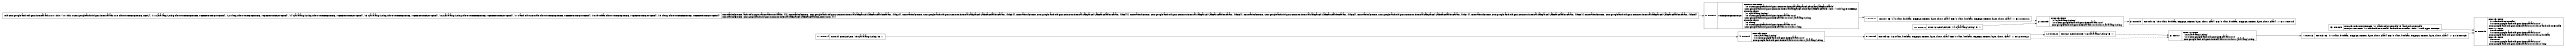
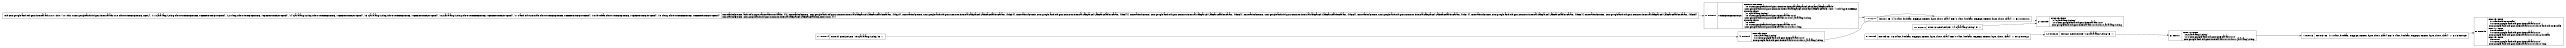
(1750, 22) -> (1750, 22)
(2213, 22) -> none
(2385, 27) -> none
(1844, 37) -> (1876, 18)
(2099, 38) -> none
